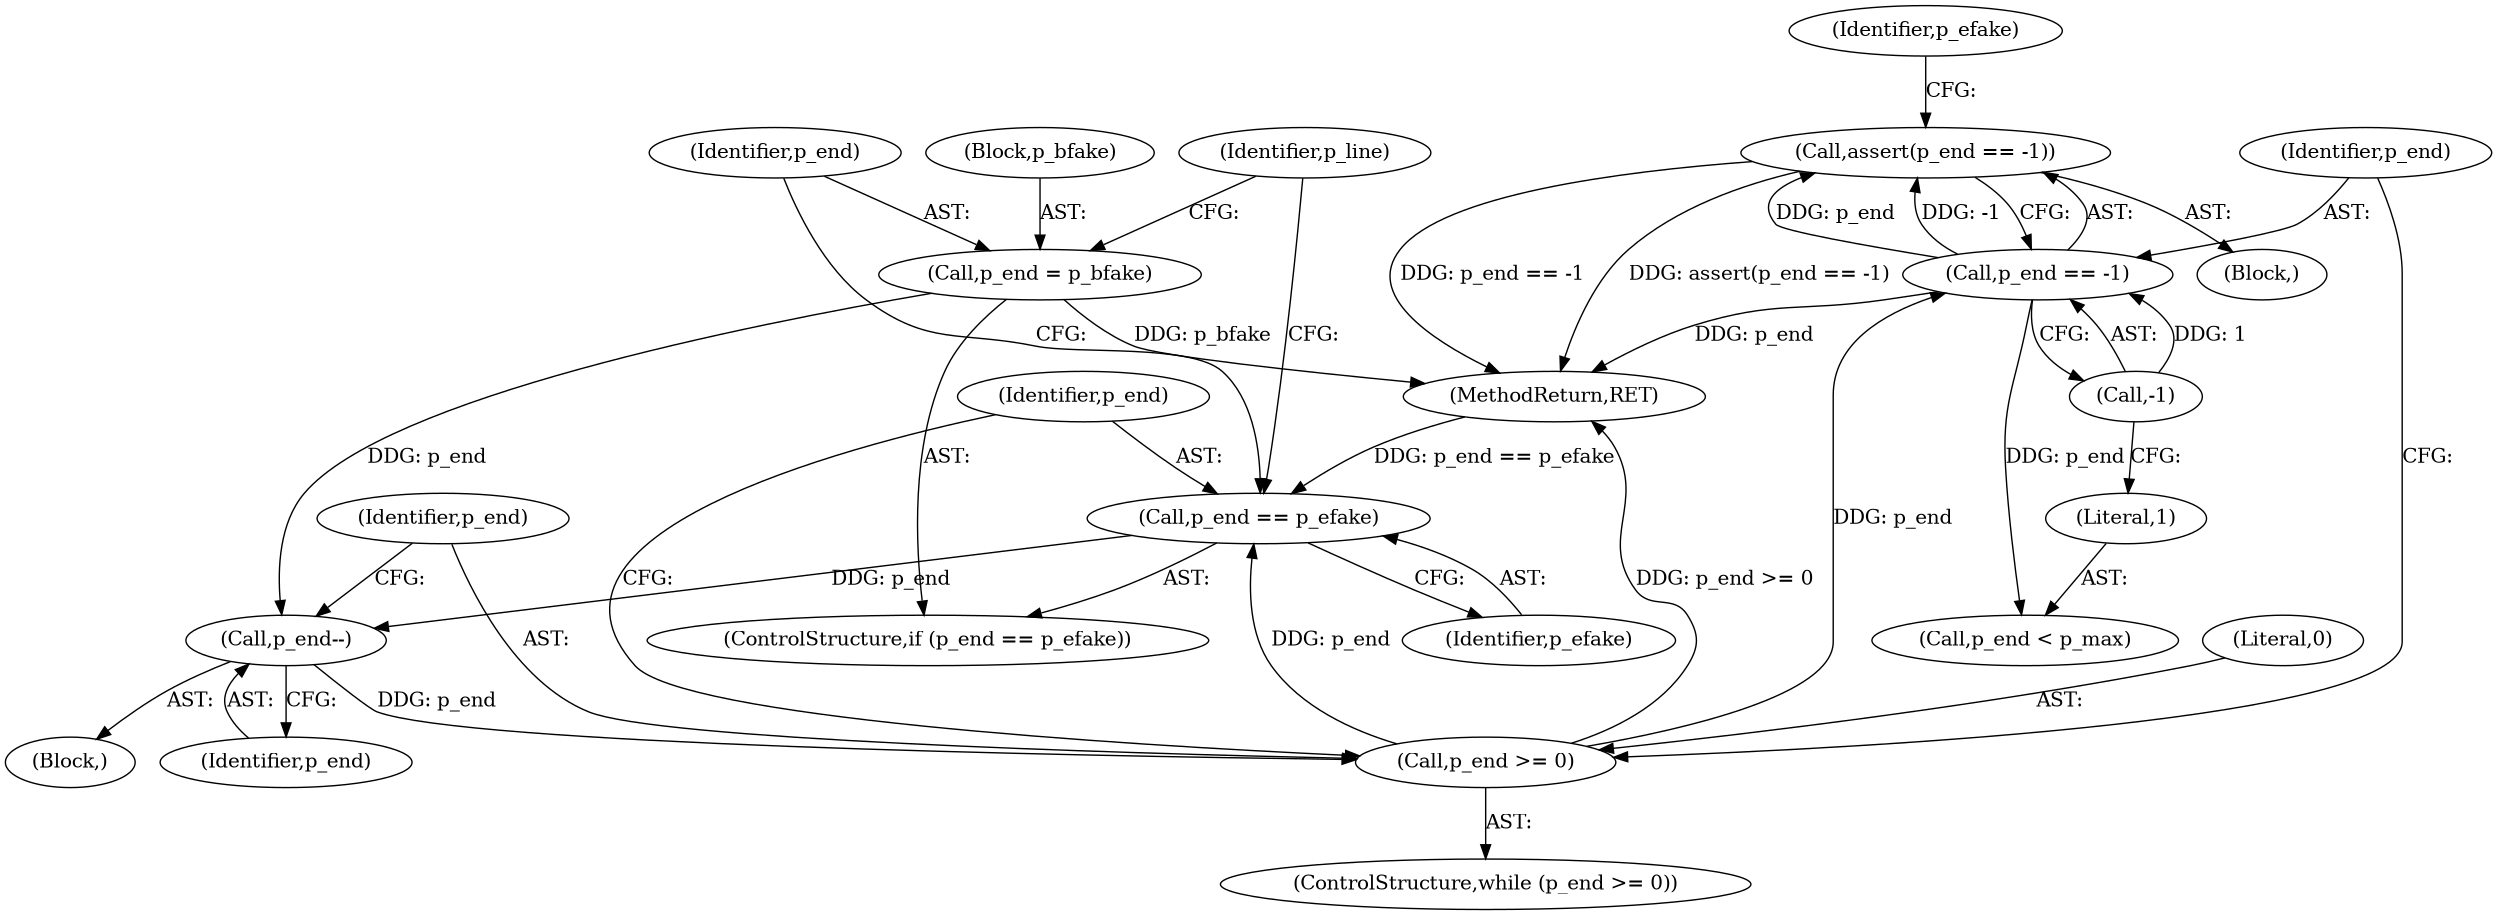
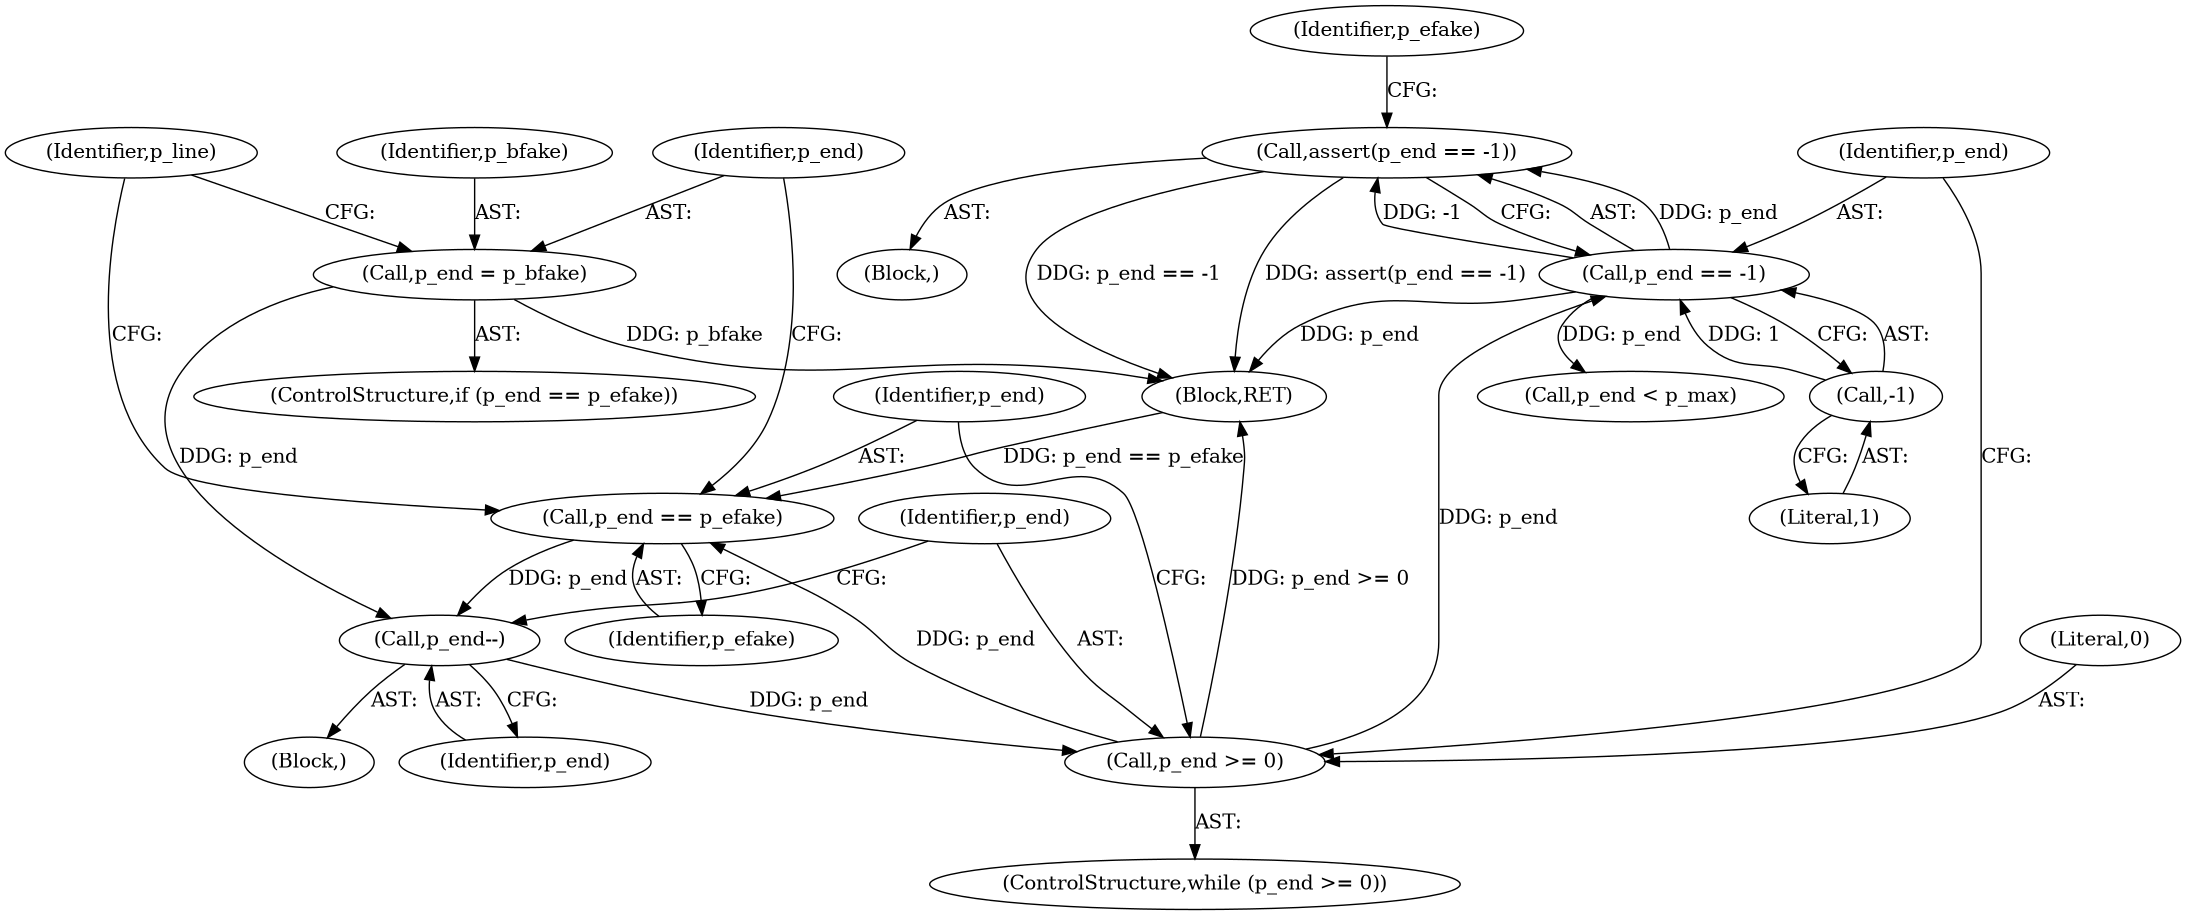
(1040, 153) -> (475, 153)
(1554, 397) -> (1234, 397)
(2080, 574) -> (1856, 465)
(1131, 583) -> none
